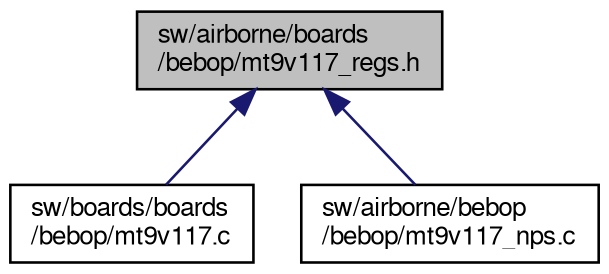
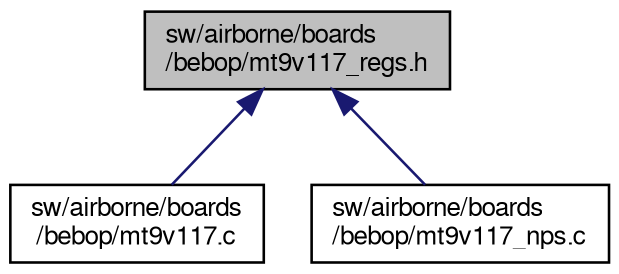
(132, 224) -> (137, 224)
(450, 224) -> (460, 224)
